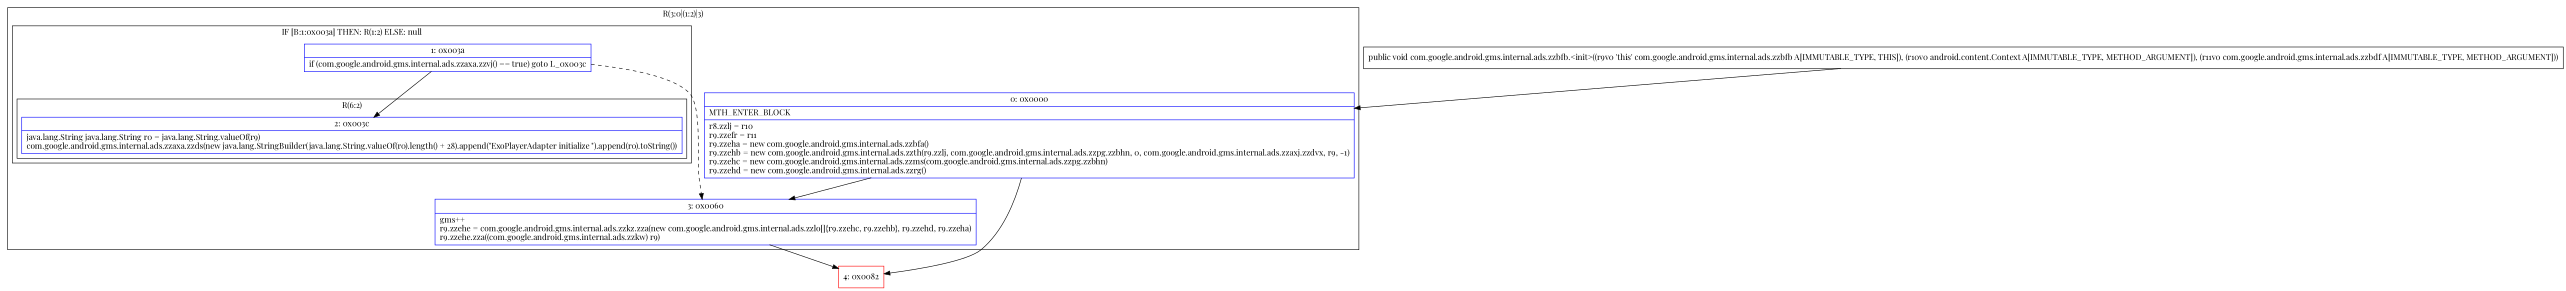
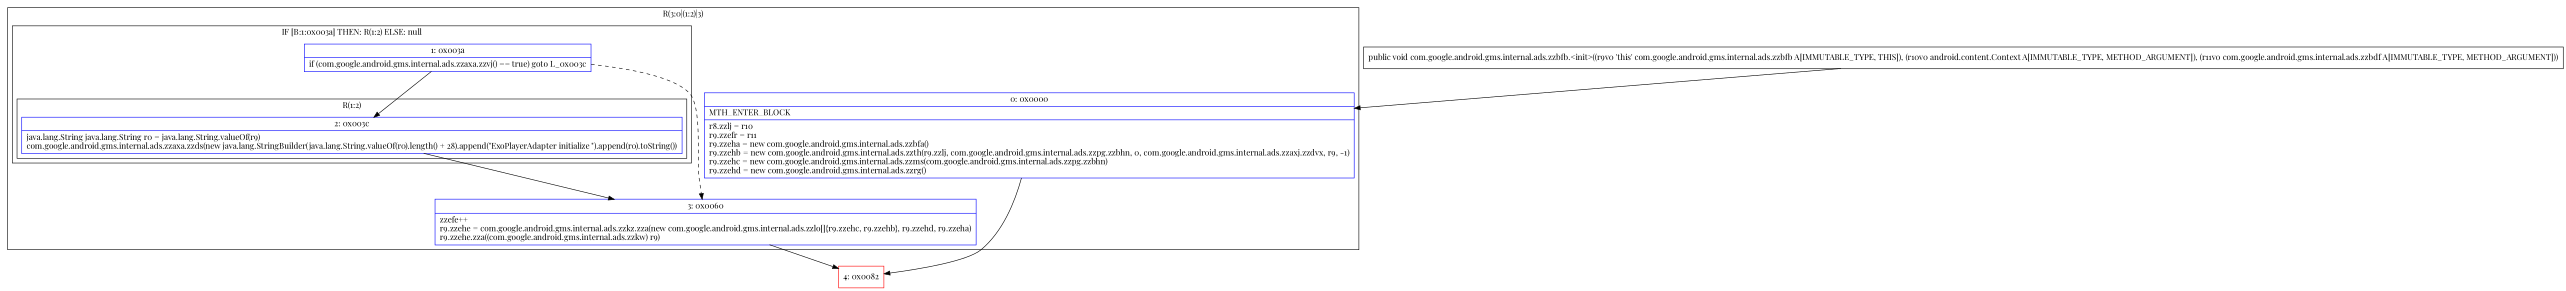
(352, 106) -> (352, 106)
(833, 188) -> (516, 176)
(452, 220) -> (454, 220)
